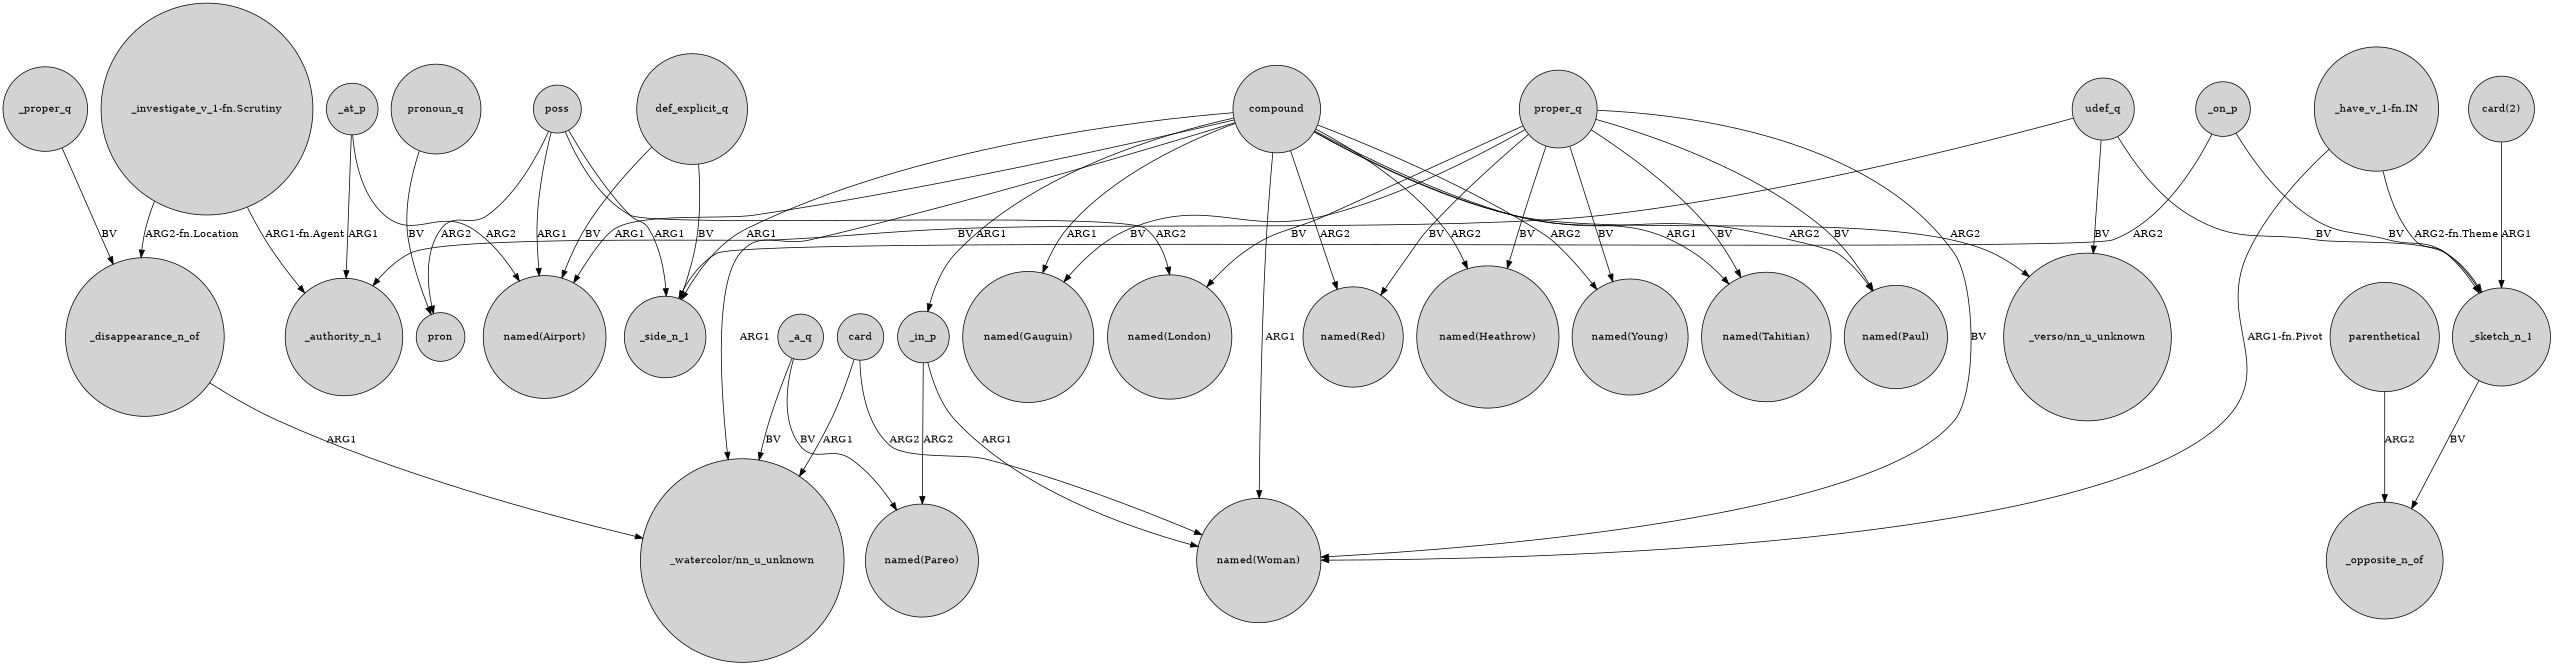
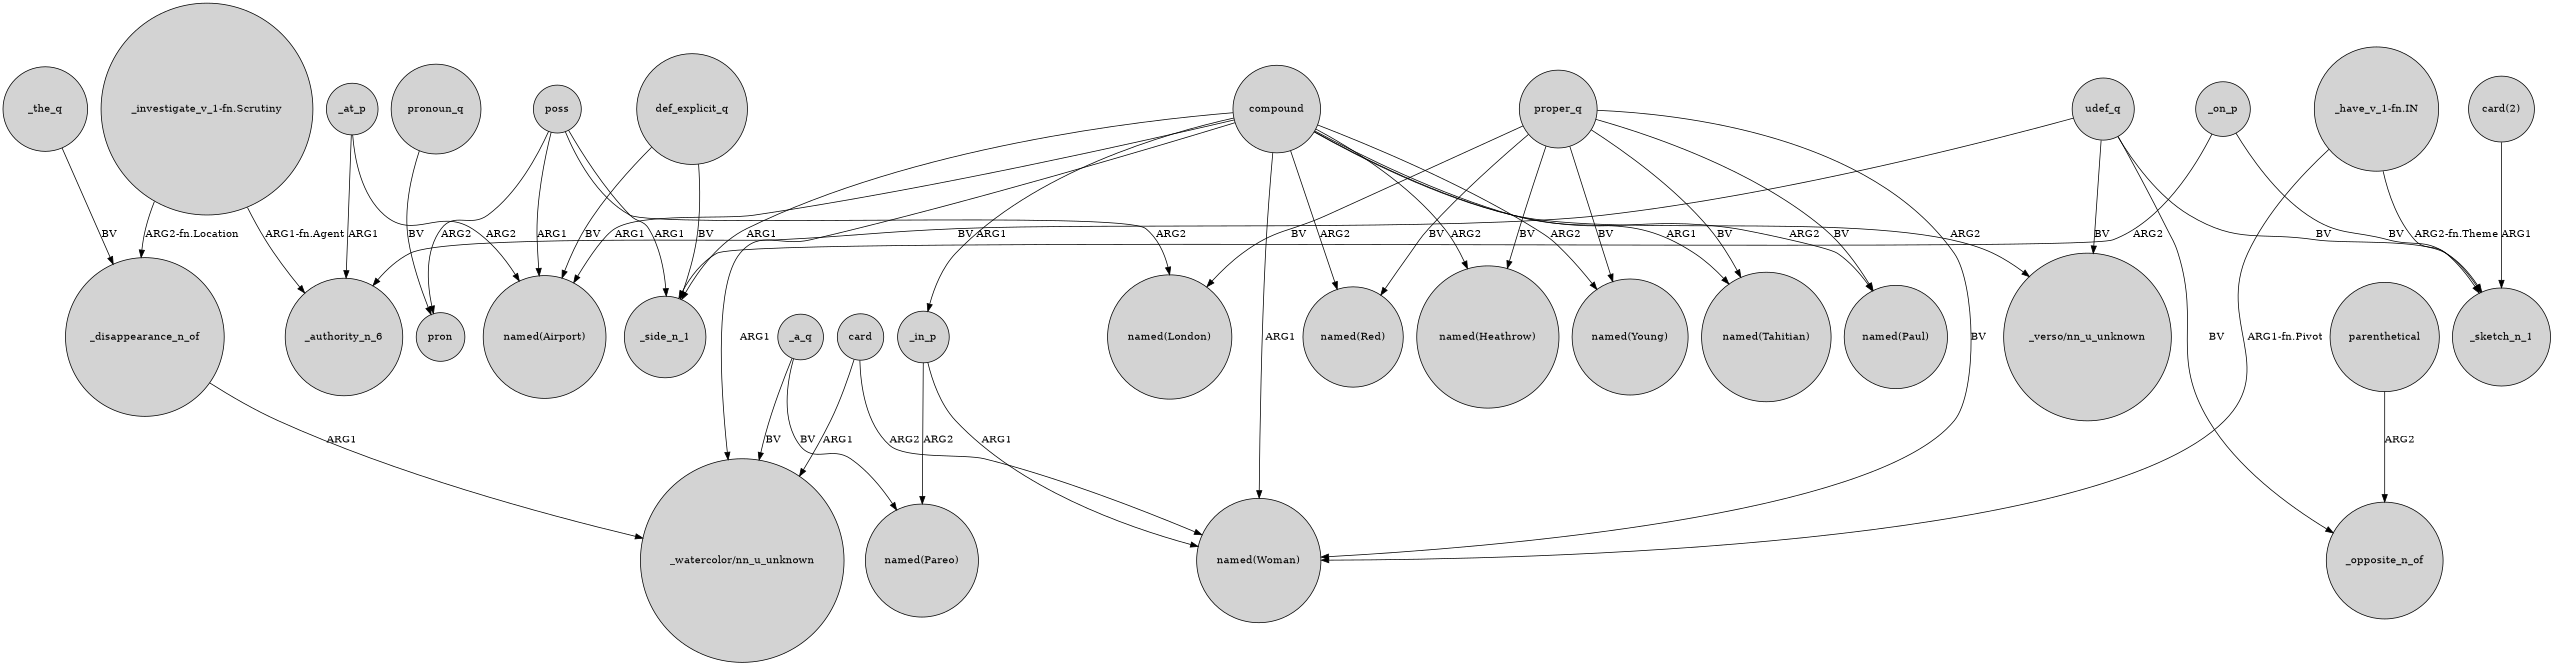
(45, 109) -> (45, 109)
(344, 337) -> (344, 337)
(1028, 337) -> none
(2447, 441) -> (2188, 354)
